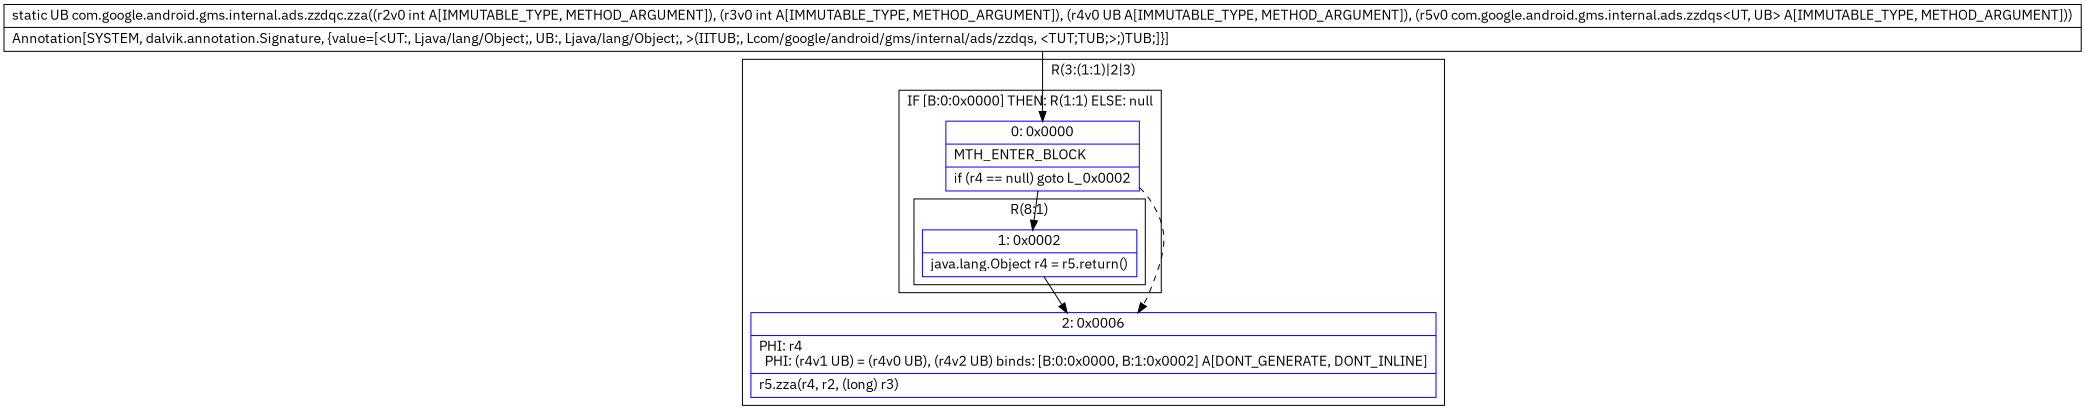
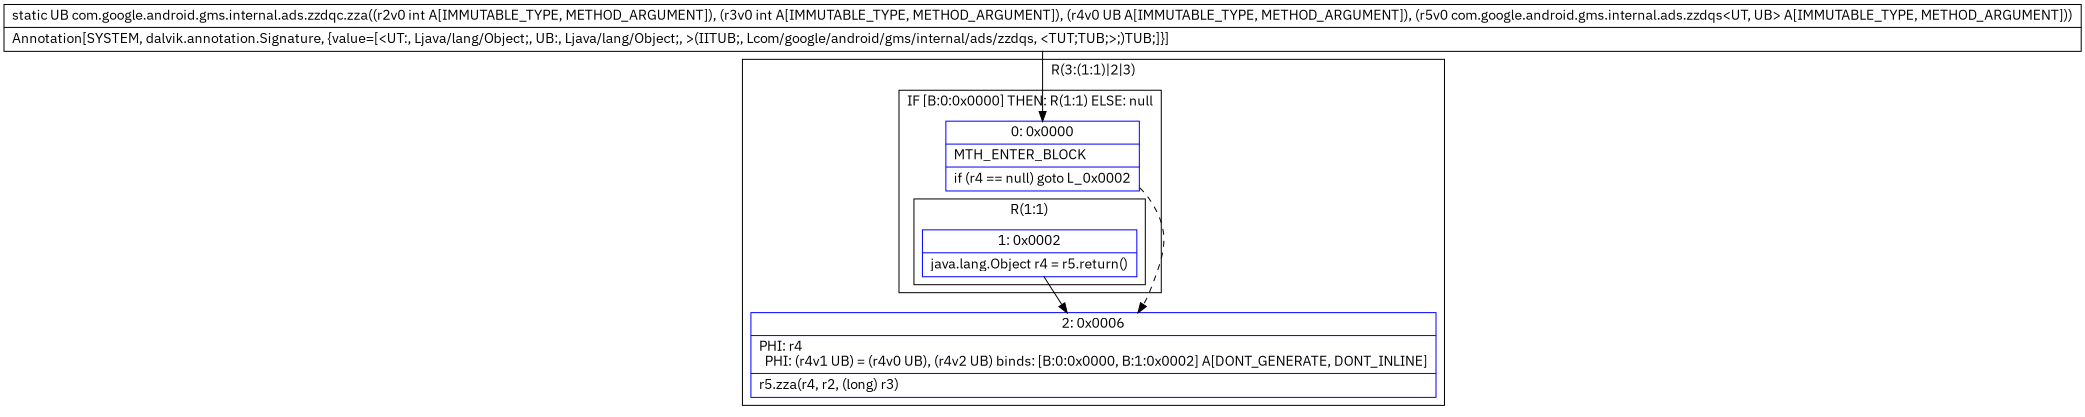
(1036, 206) -> none
(1030, 210) -> (1030, 210)
